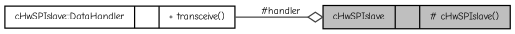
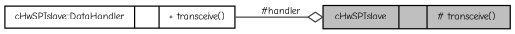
(465, 17) -> (467, 17)
